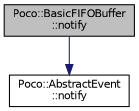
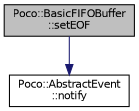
(69, 20) -> (69, 20)
